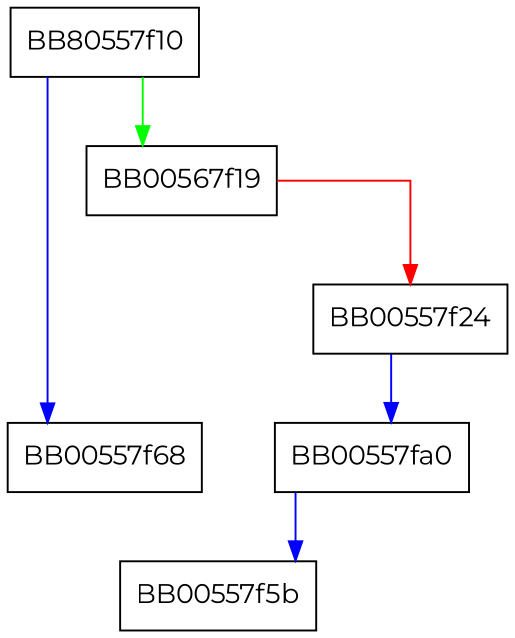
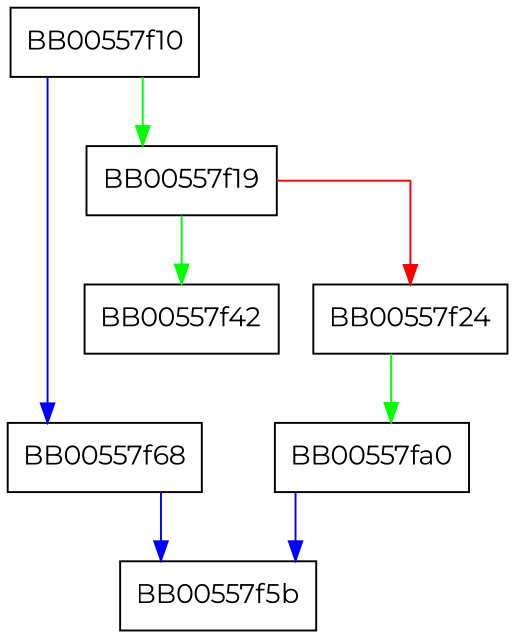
(105, 42) -> (105, 42)
(182, 181) -> (182, 181)
none -> (182, 319)
(391, 378) -> (391, 378)
none -> (161, 517)
